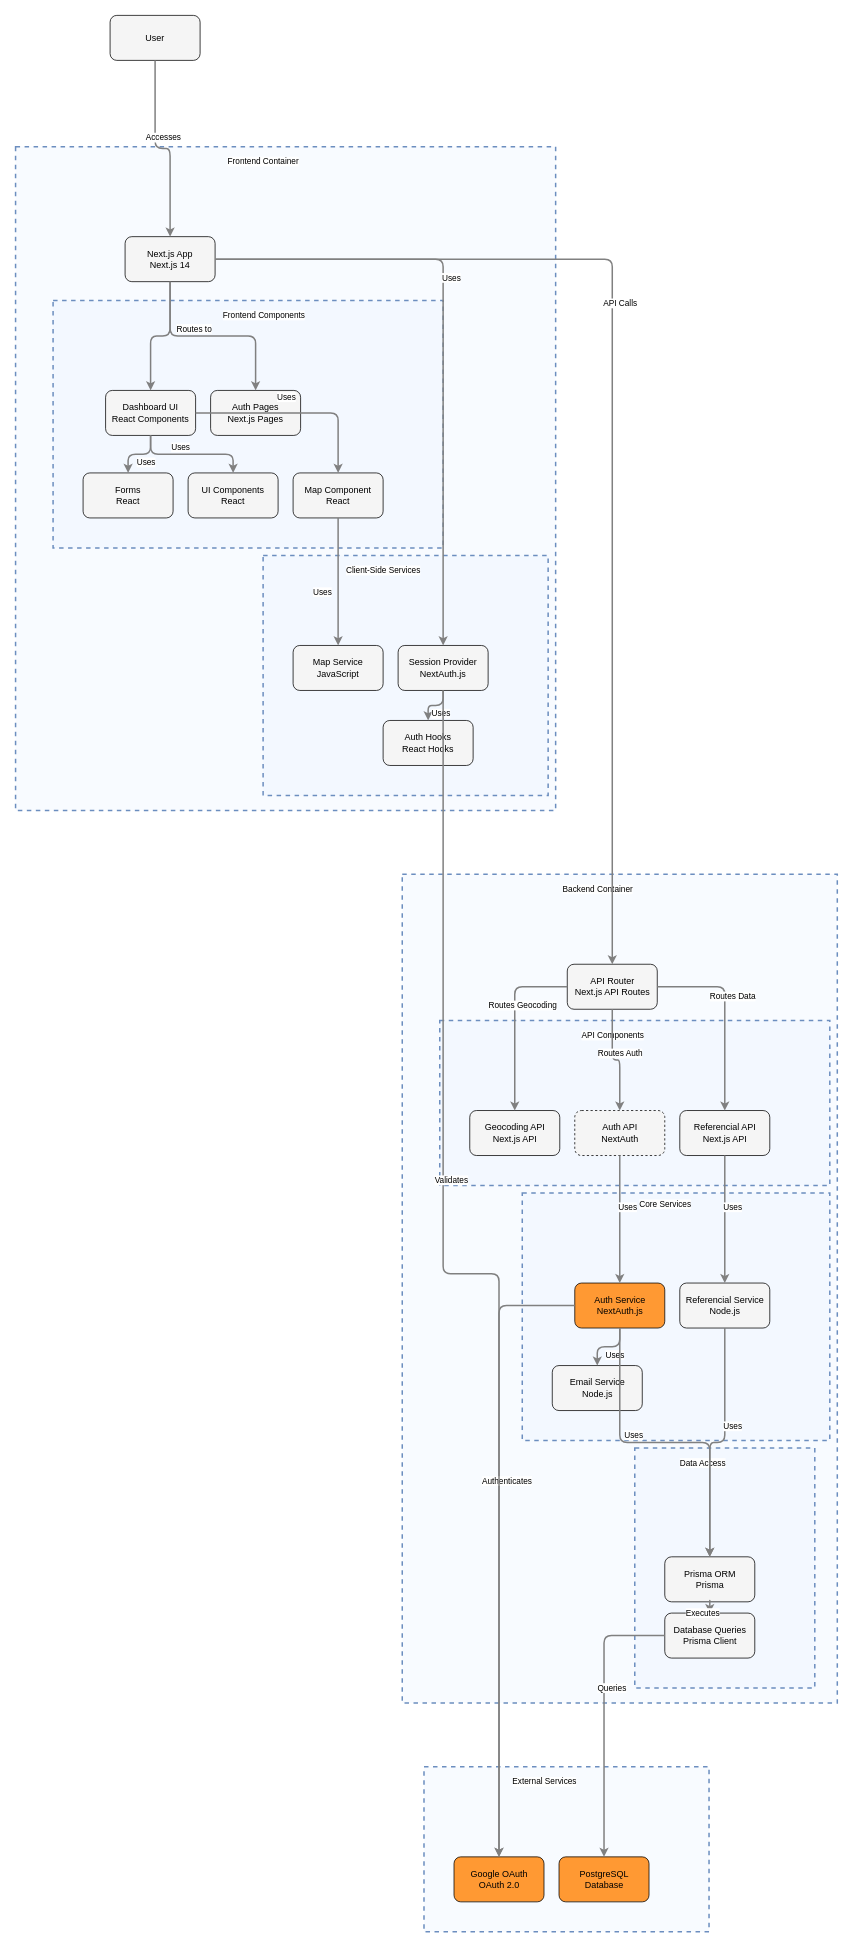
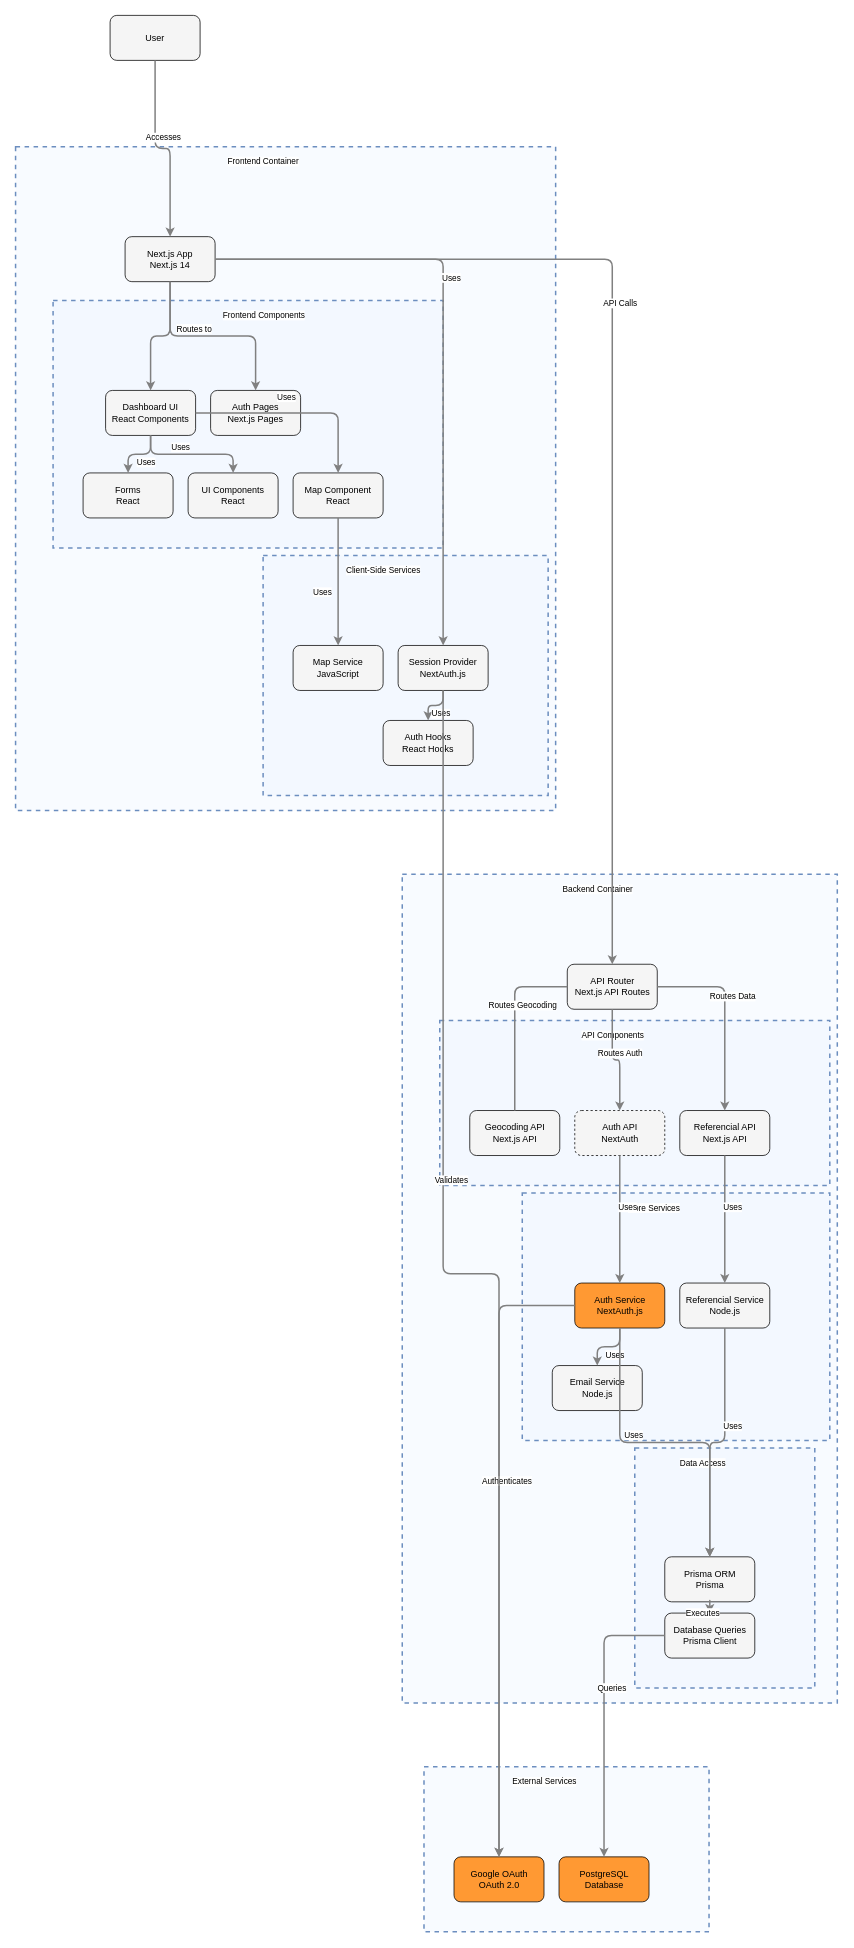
(515, 1102) -> (515, 1104)
(665, 1204) -> (653, 1208)
